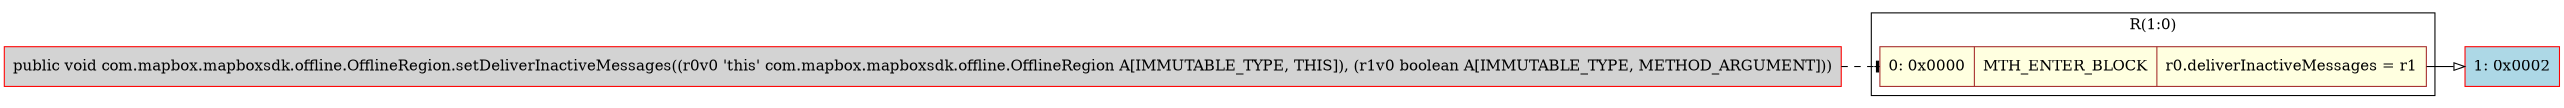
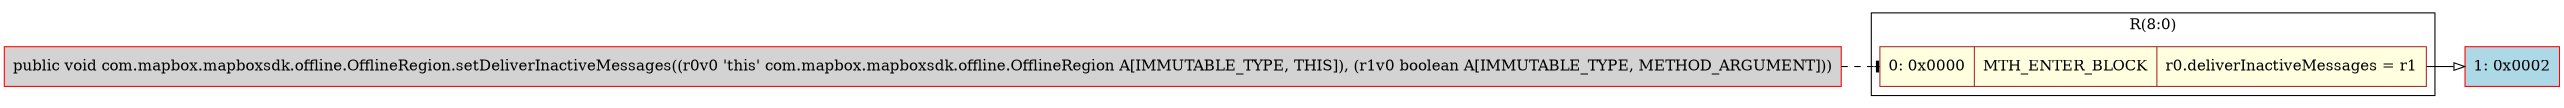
(2153, 25) -> (2153, 25)
